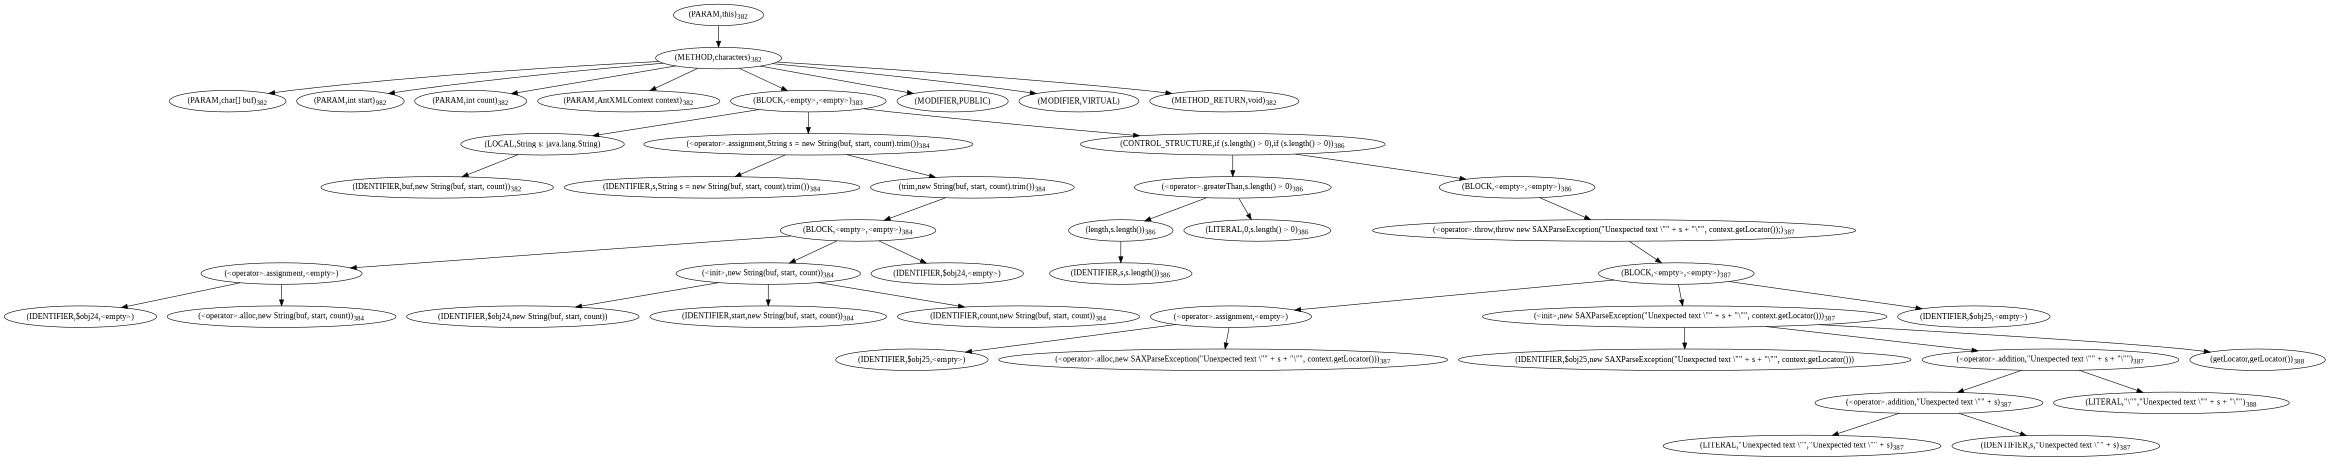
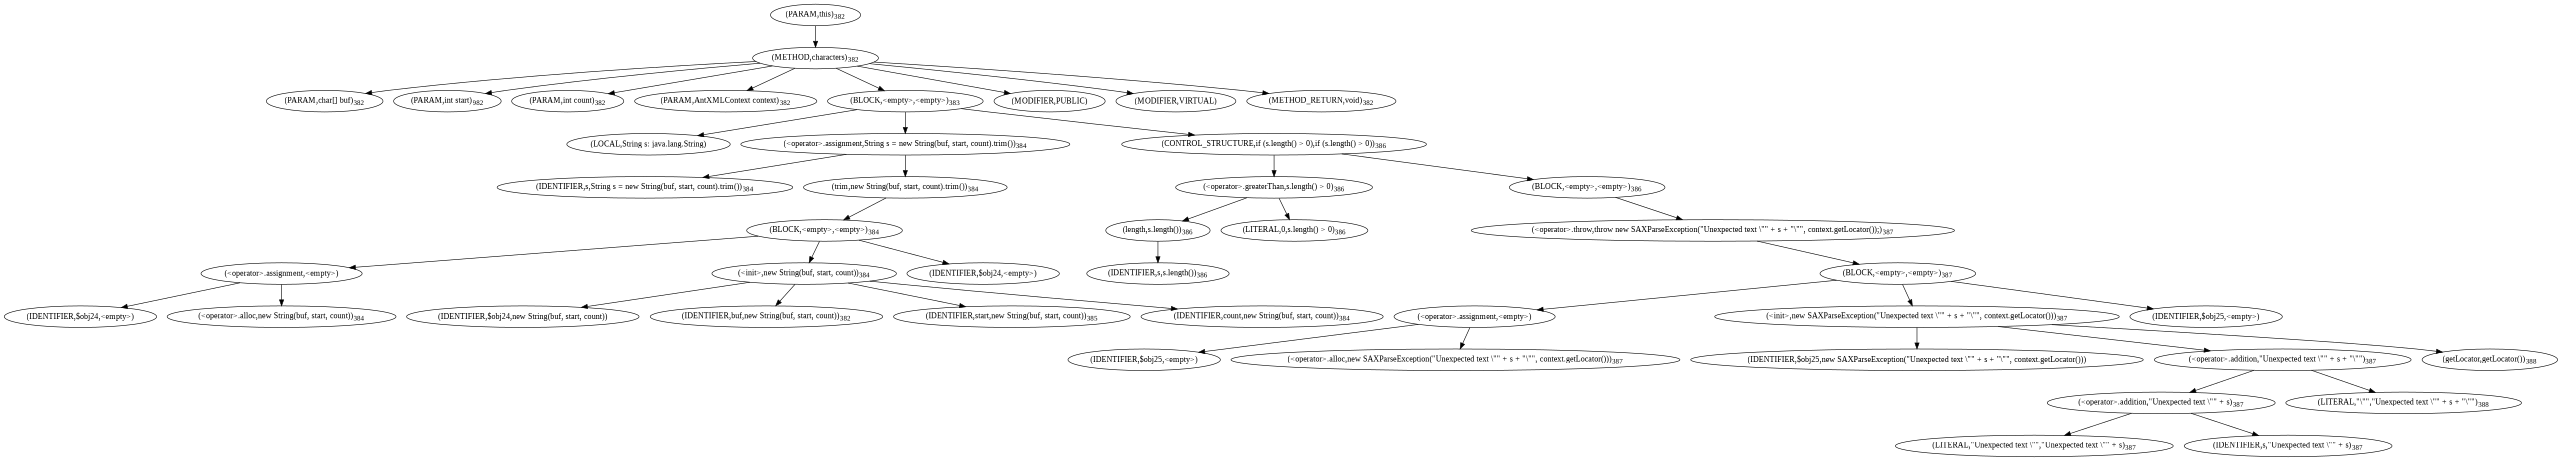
(493, 165) -> (787, 293)
(849, 316) -> (1092, 316)
